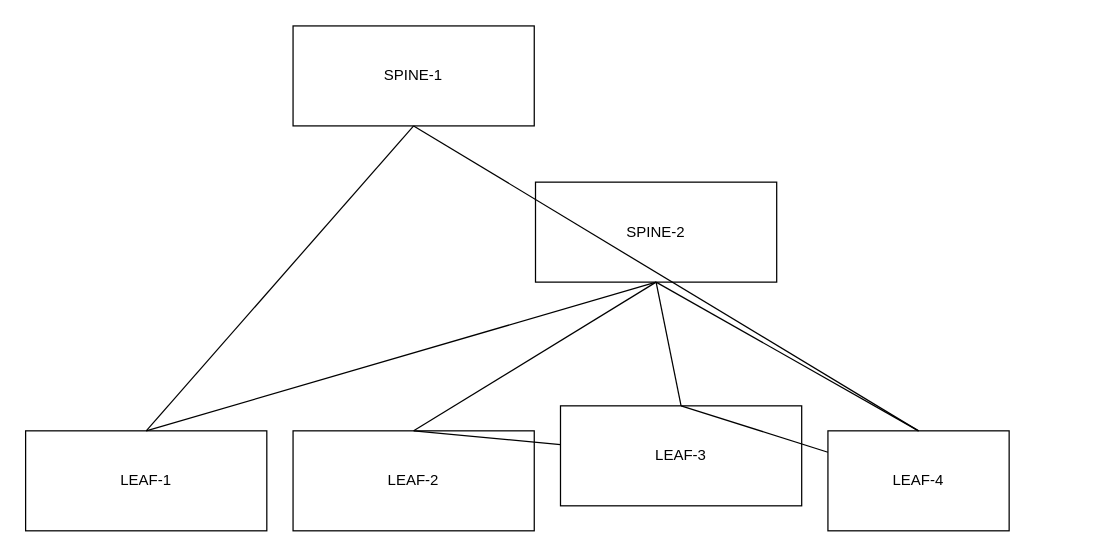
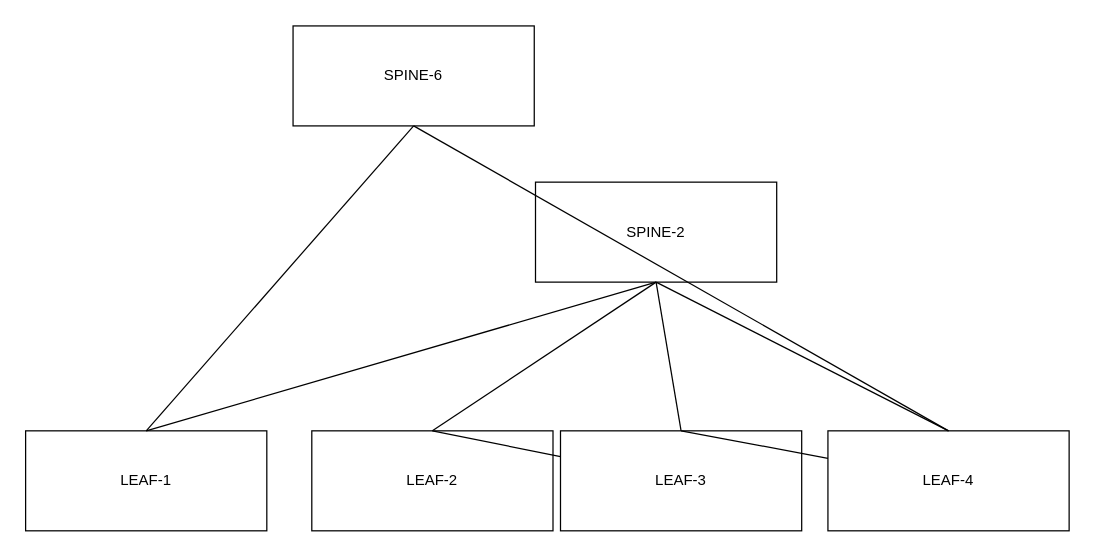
(414, 76) -> (414, 76)
(681, 456) -> (681, 481)
(414, 481) -> (433, 481)
(919, 481) -> (949, 481)
